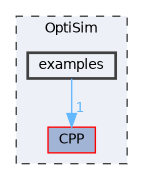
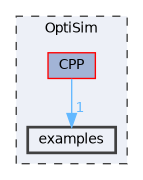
(72, 96) -> (72, 96)
